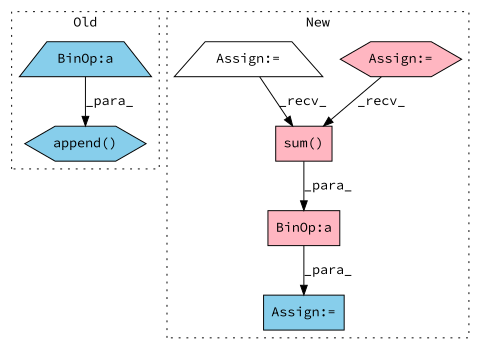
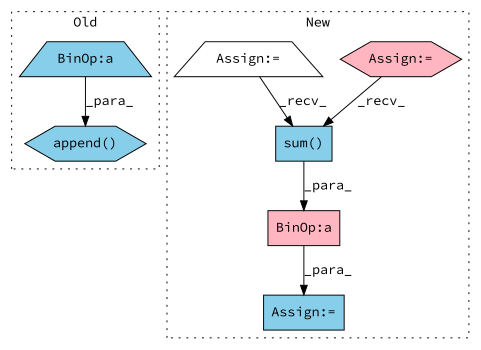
(304, 144) -> (304, 144)
